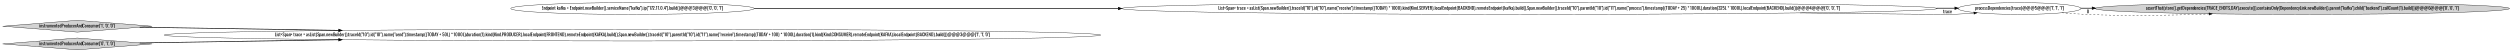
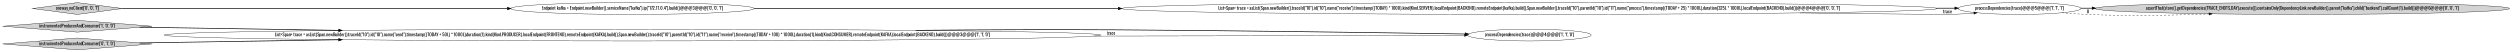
none -> (77, 9)
none -> (1529, 35)
